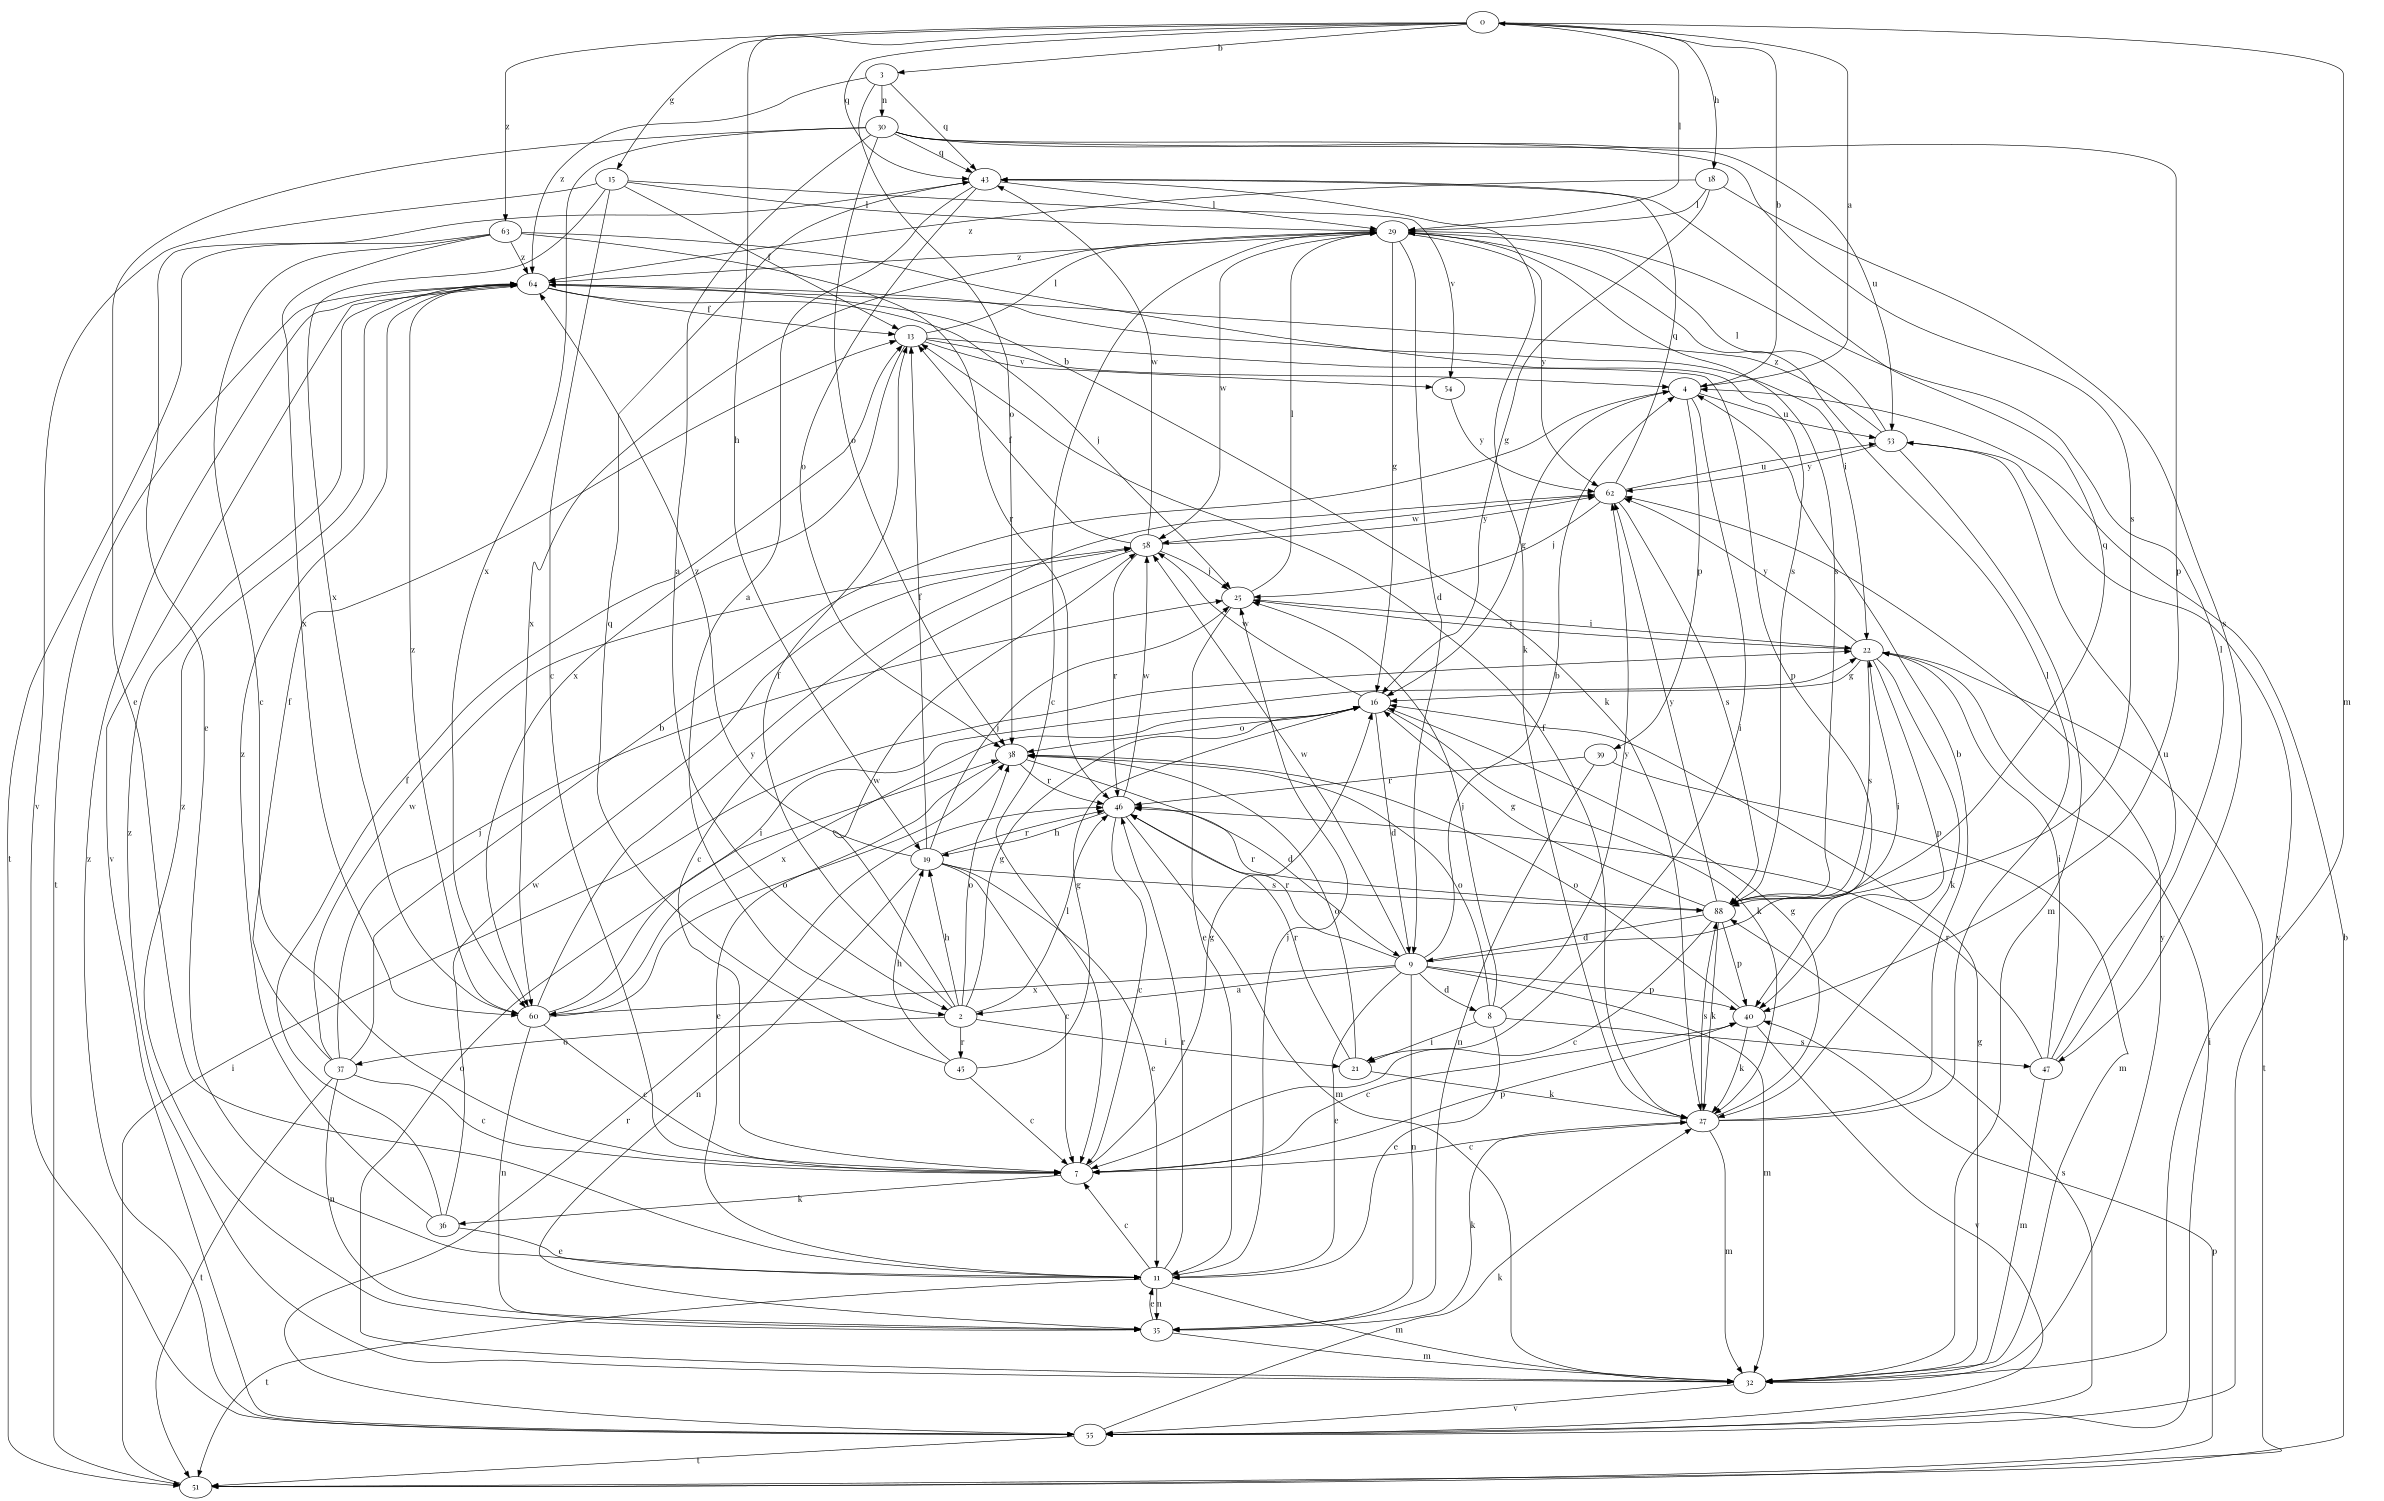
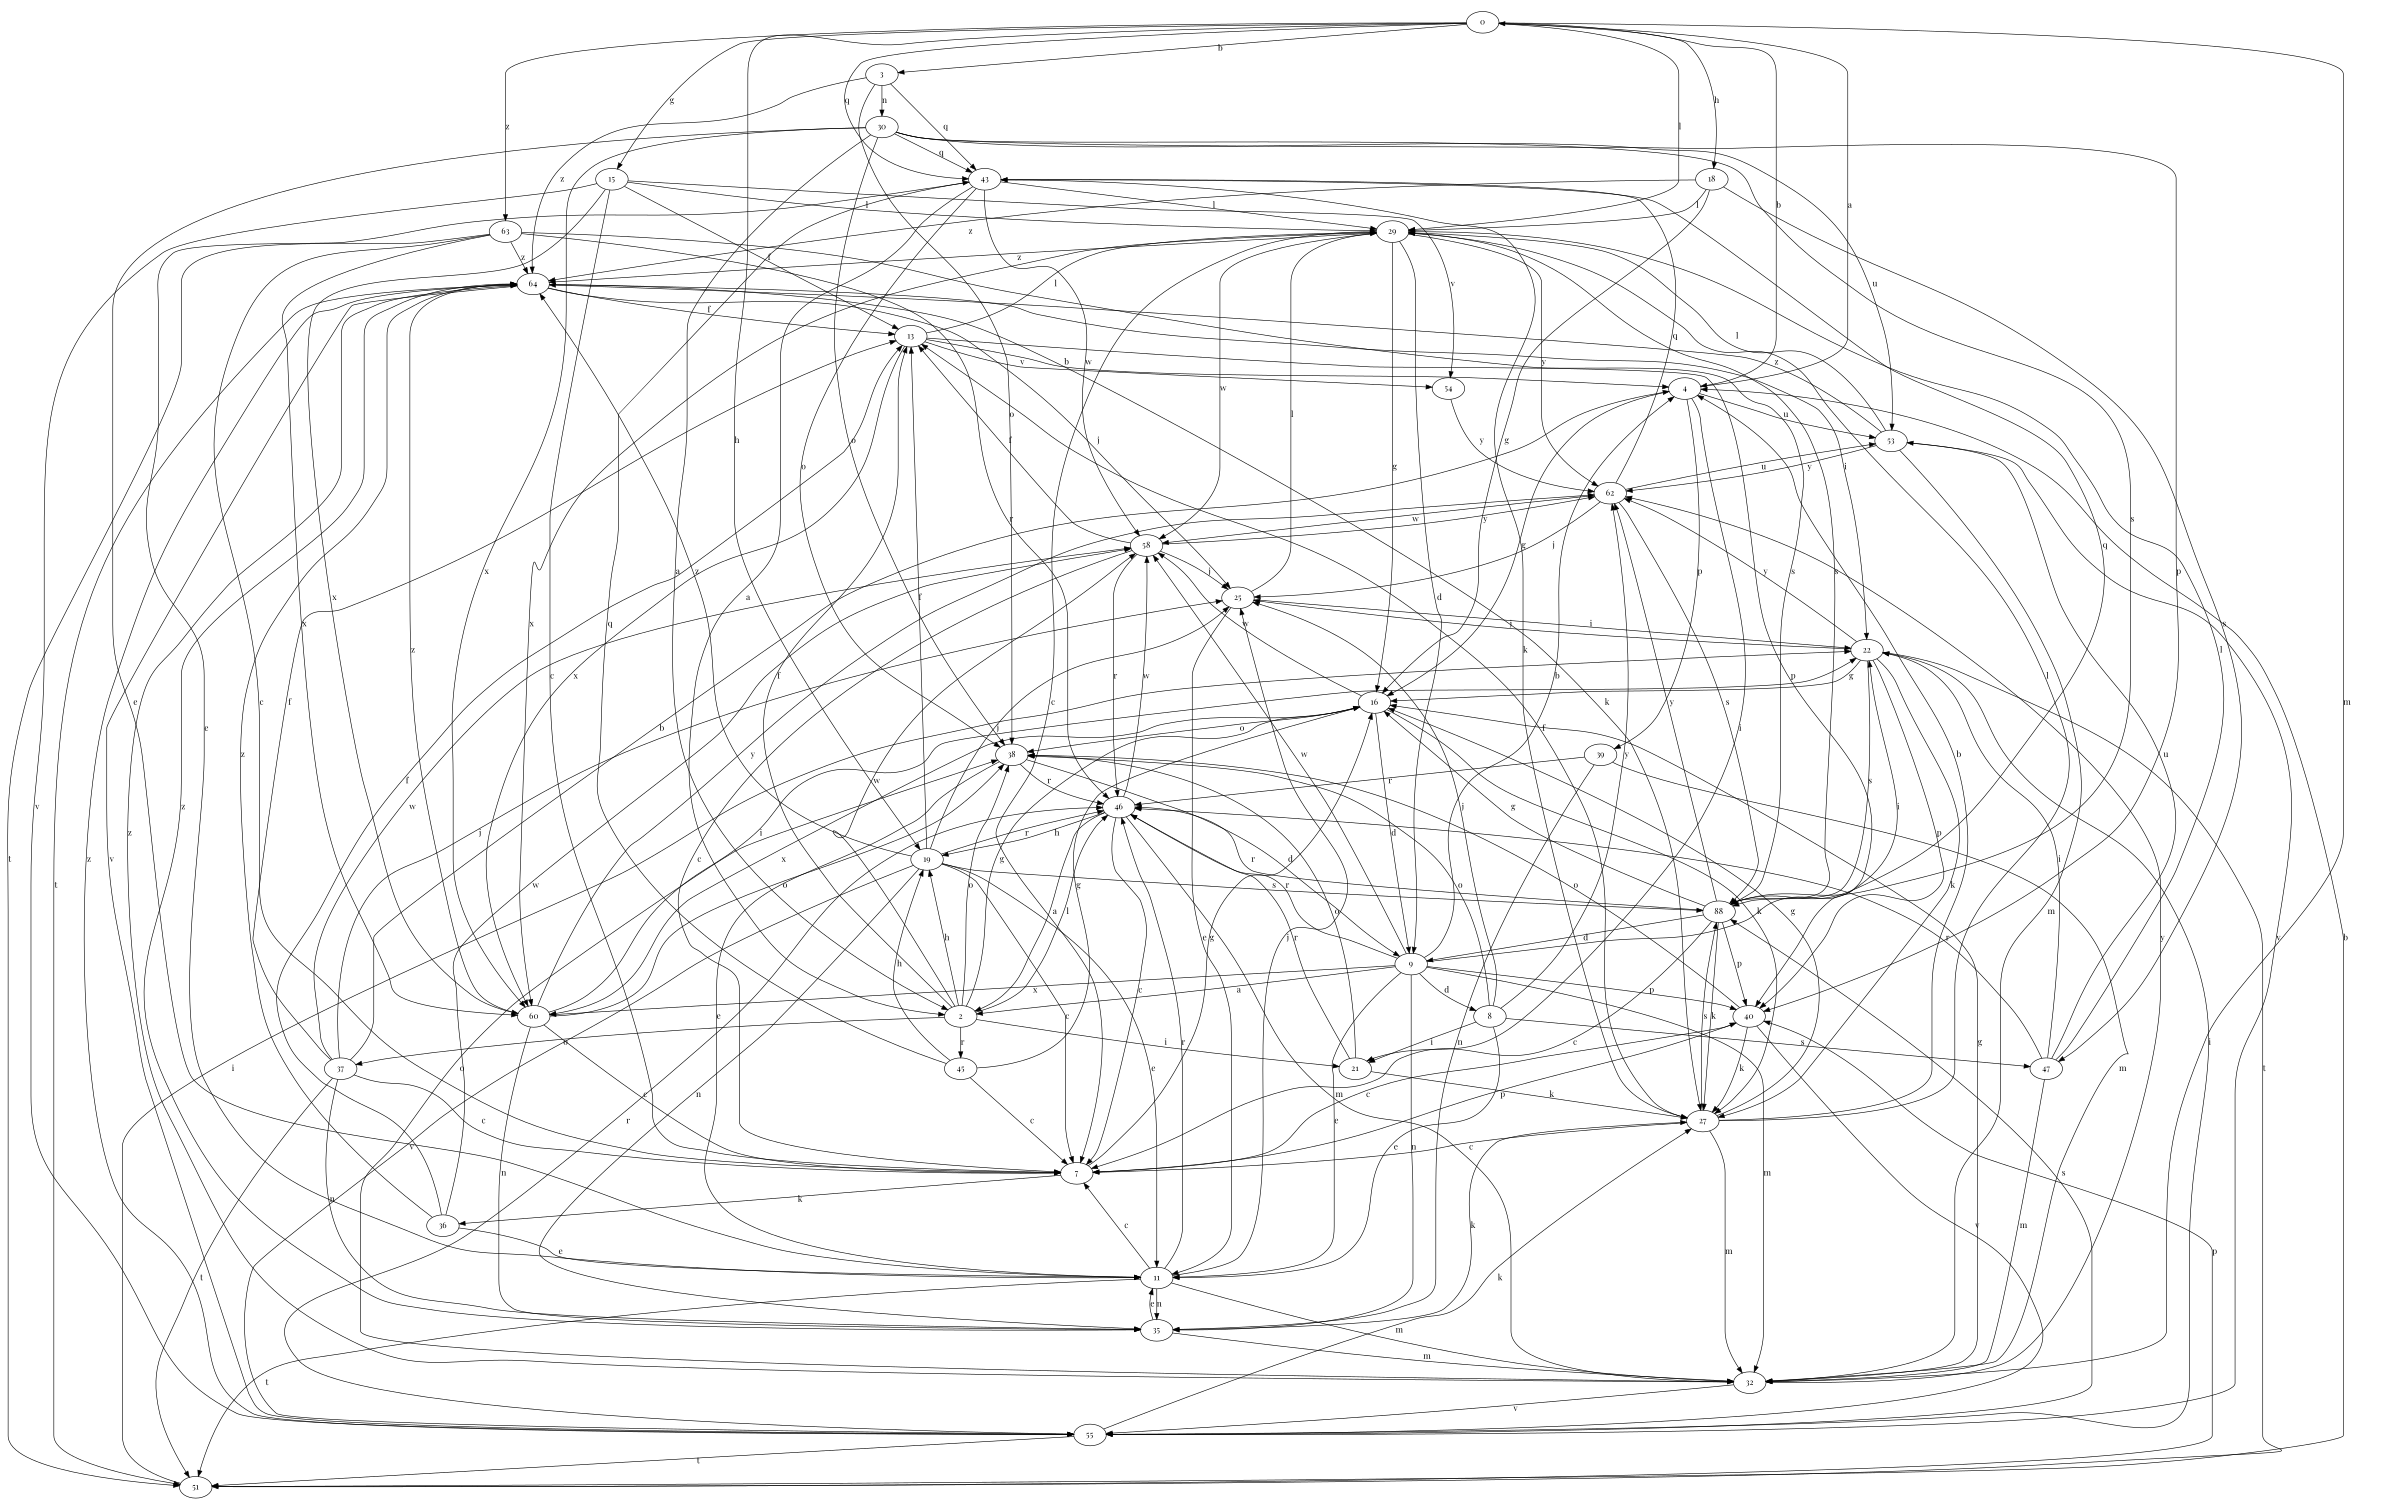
(1148, 340) -> (1087, 338)
none -> (1051, 908)
none -> (247, 1351)
